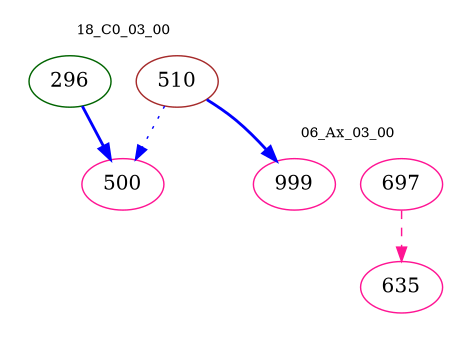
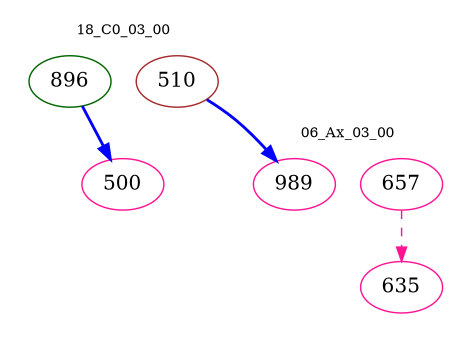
(70, 81) -> (70, 81)
(154, 127) -> none
(294, 184) -> (294, 184)
(402, 184) -> (402, 184)
